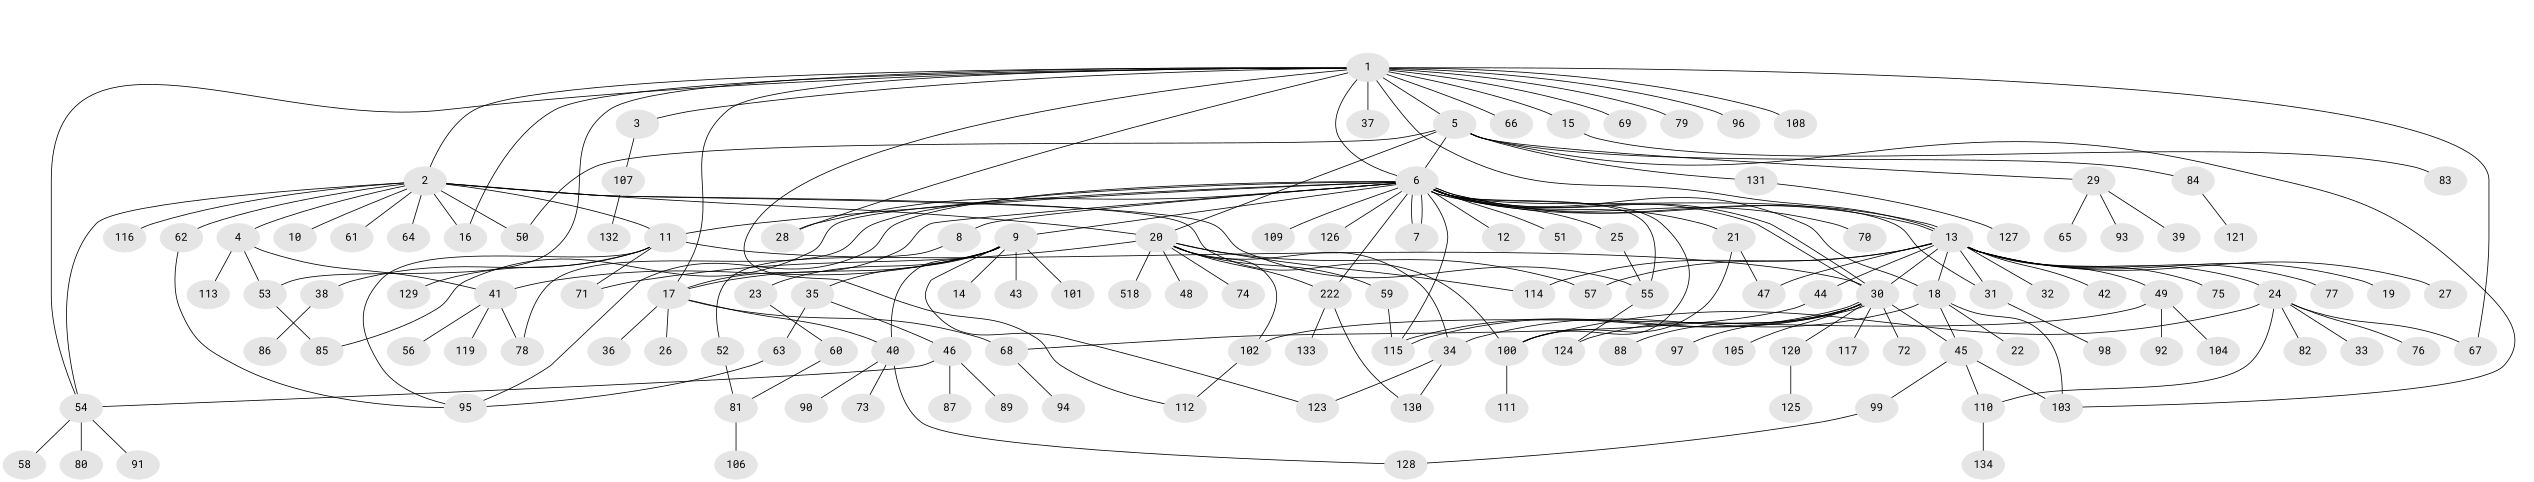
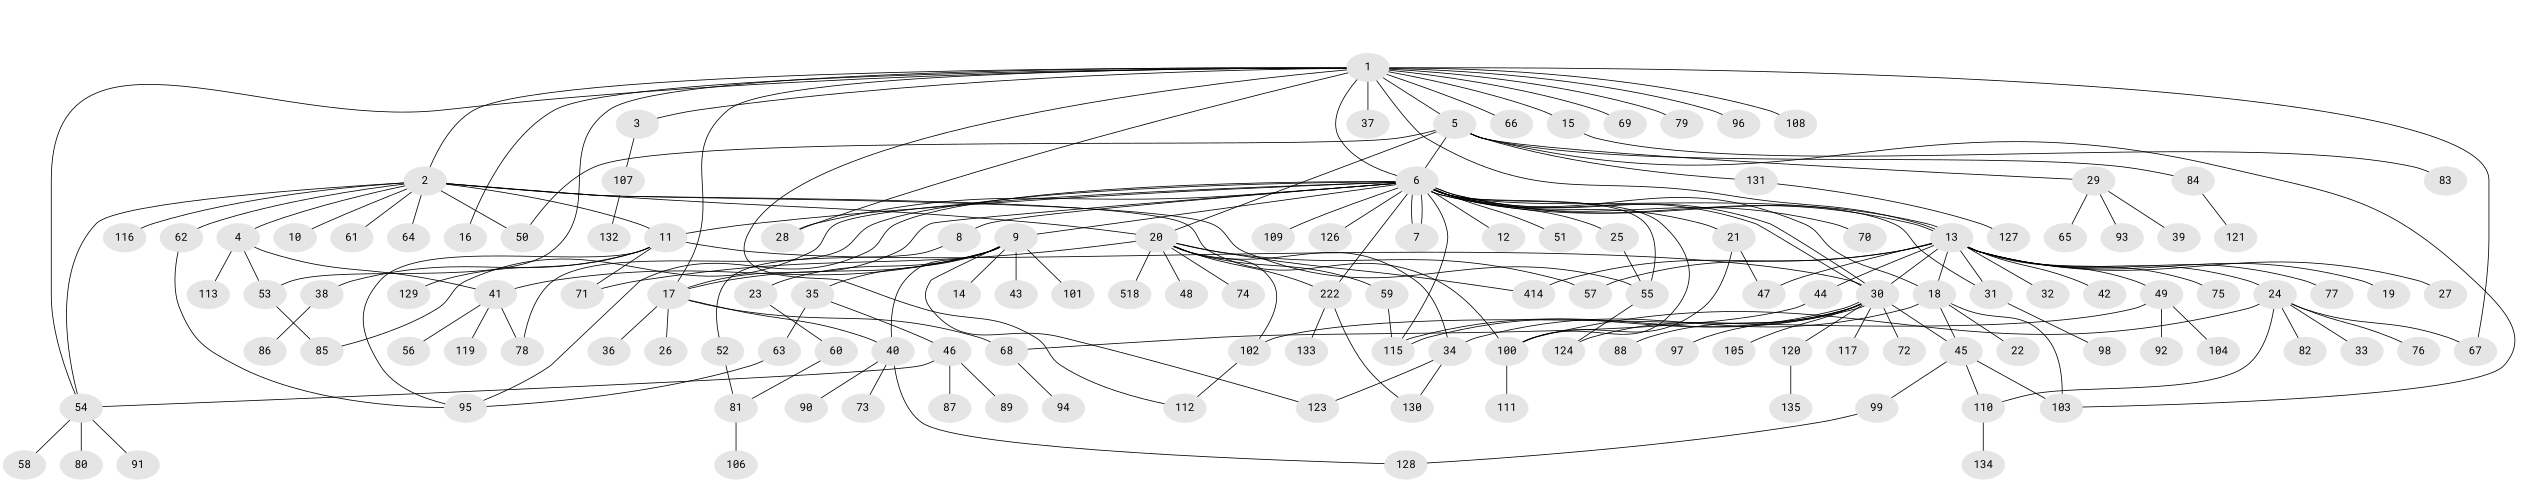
(445, 209) -> none
(1534, 295) -> (1534, 295)
(1791, 408) -> (1791, 408)
